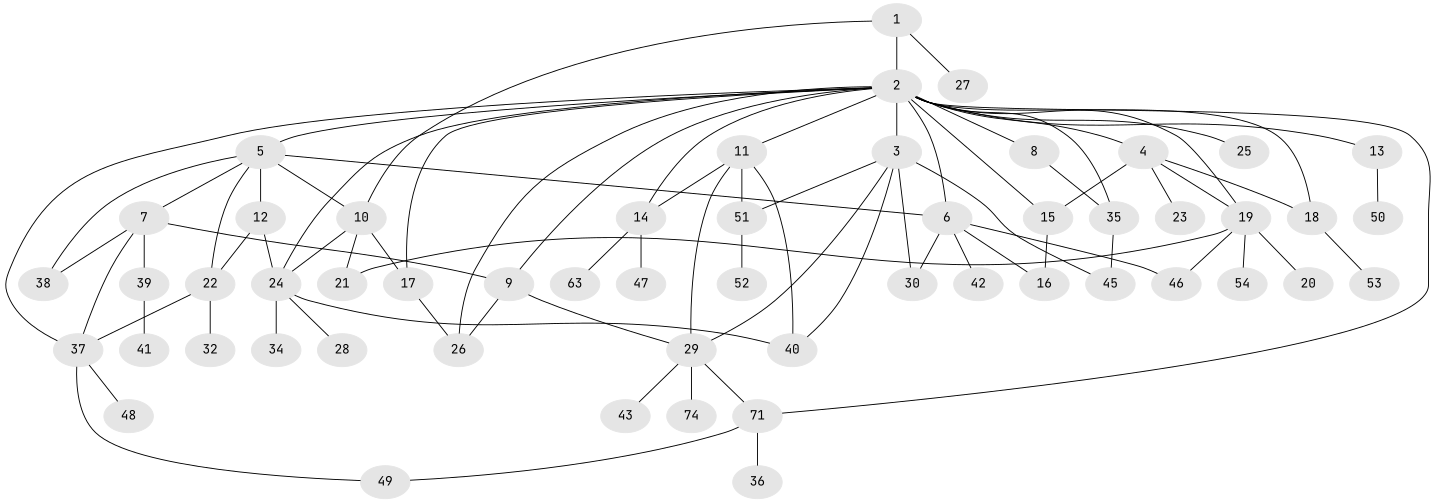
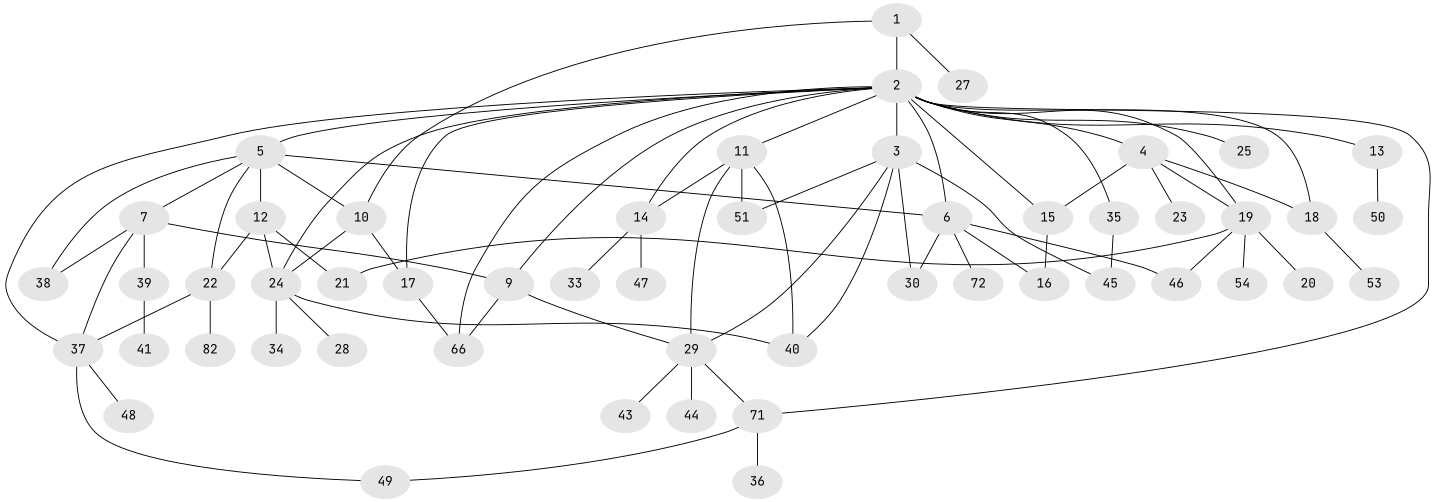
(1034, 152) -> none
(353, 247) -> (303, 252)
(575, 284) -> (575, 284)
(742, 284) -> none
(978, 284) -> (978, 284)
(210, 350) -> (210, 350)
(459, 350) -> (459, 350)
(691, 416) -> (691, 416)
